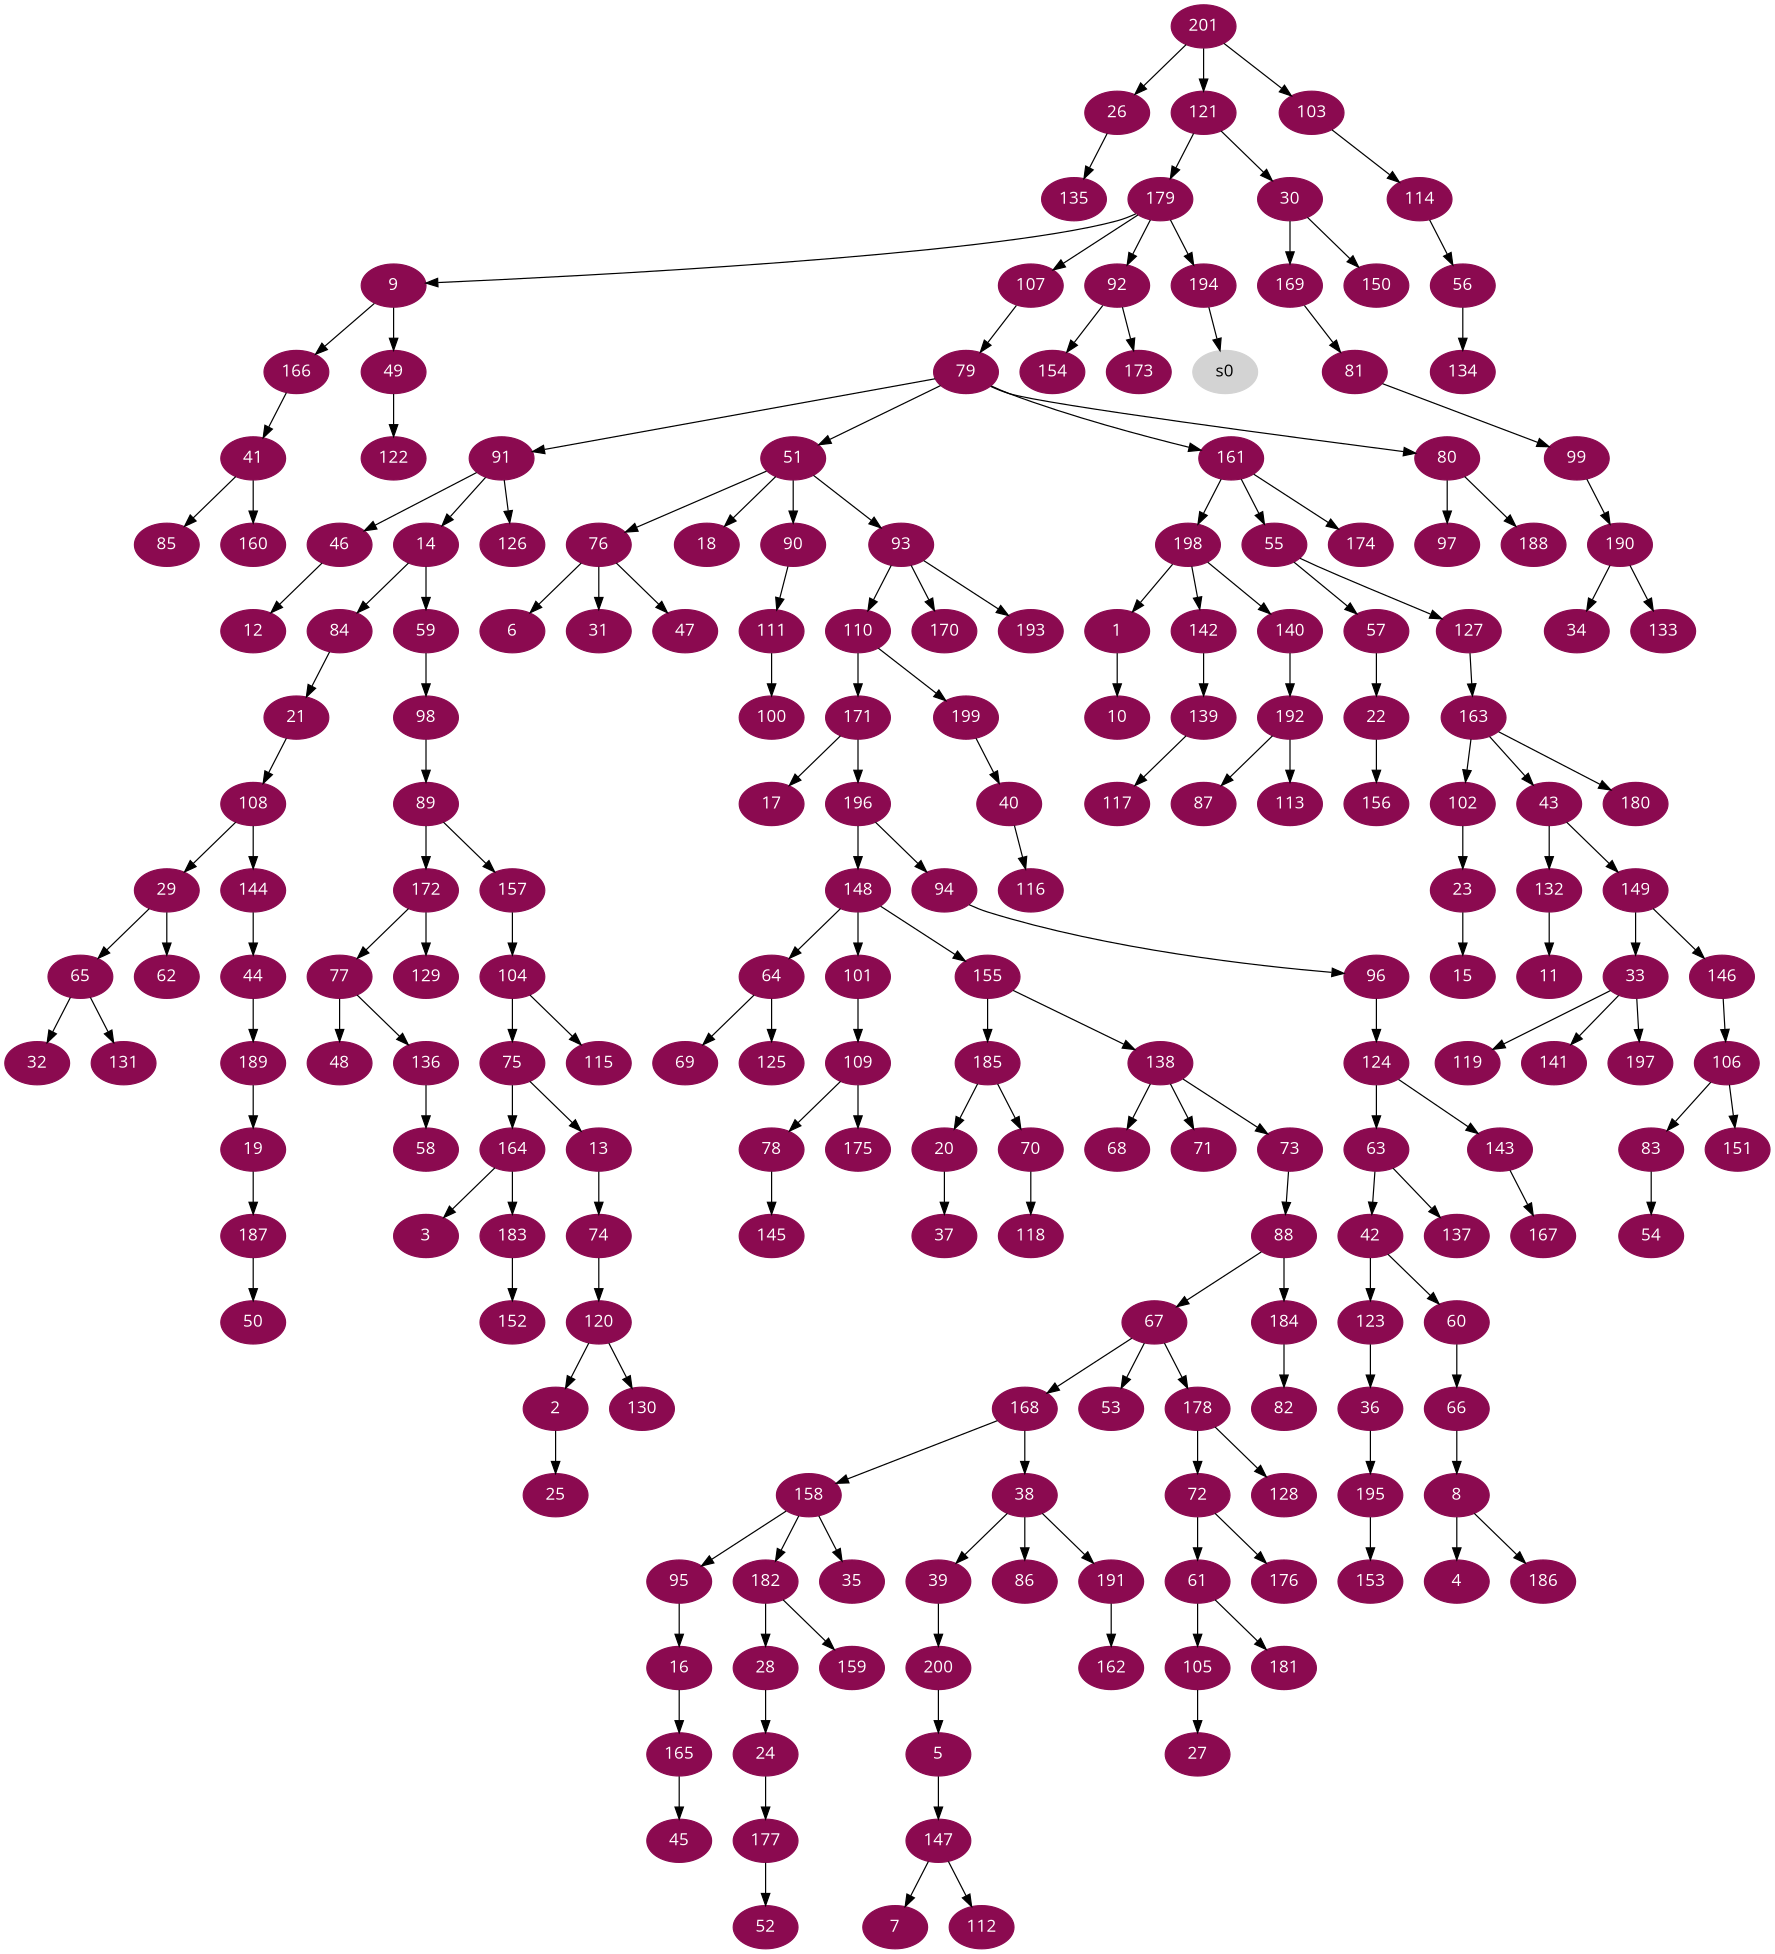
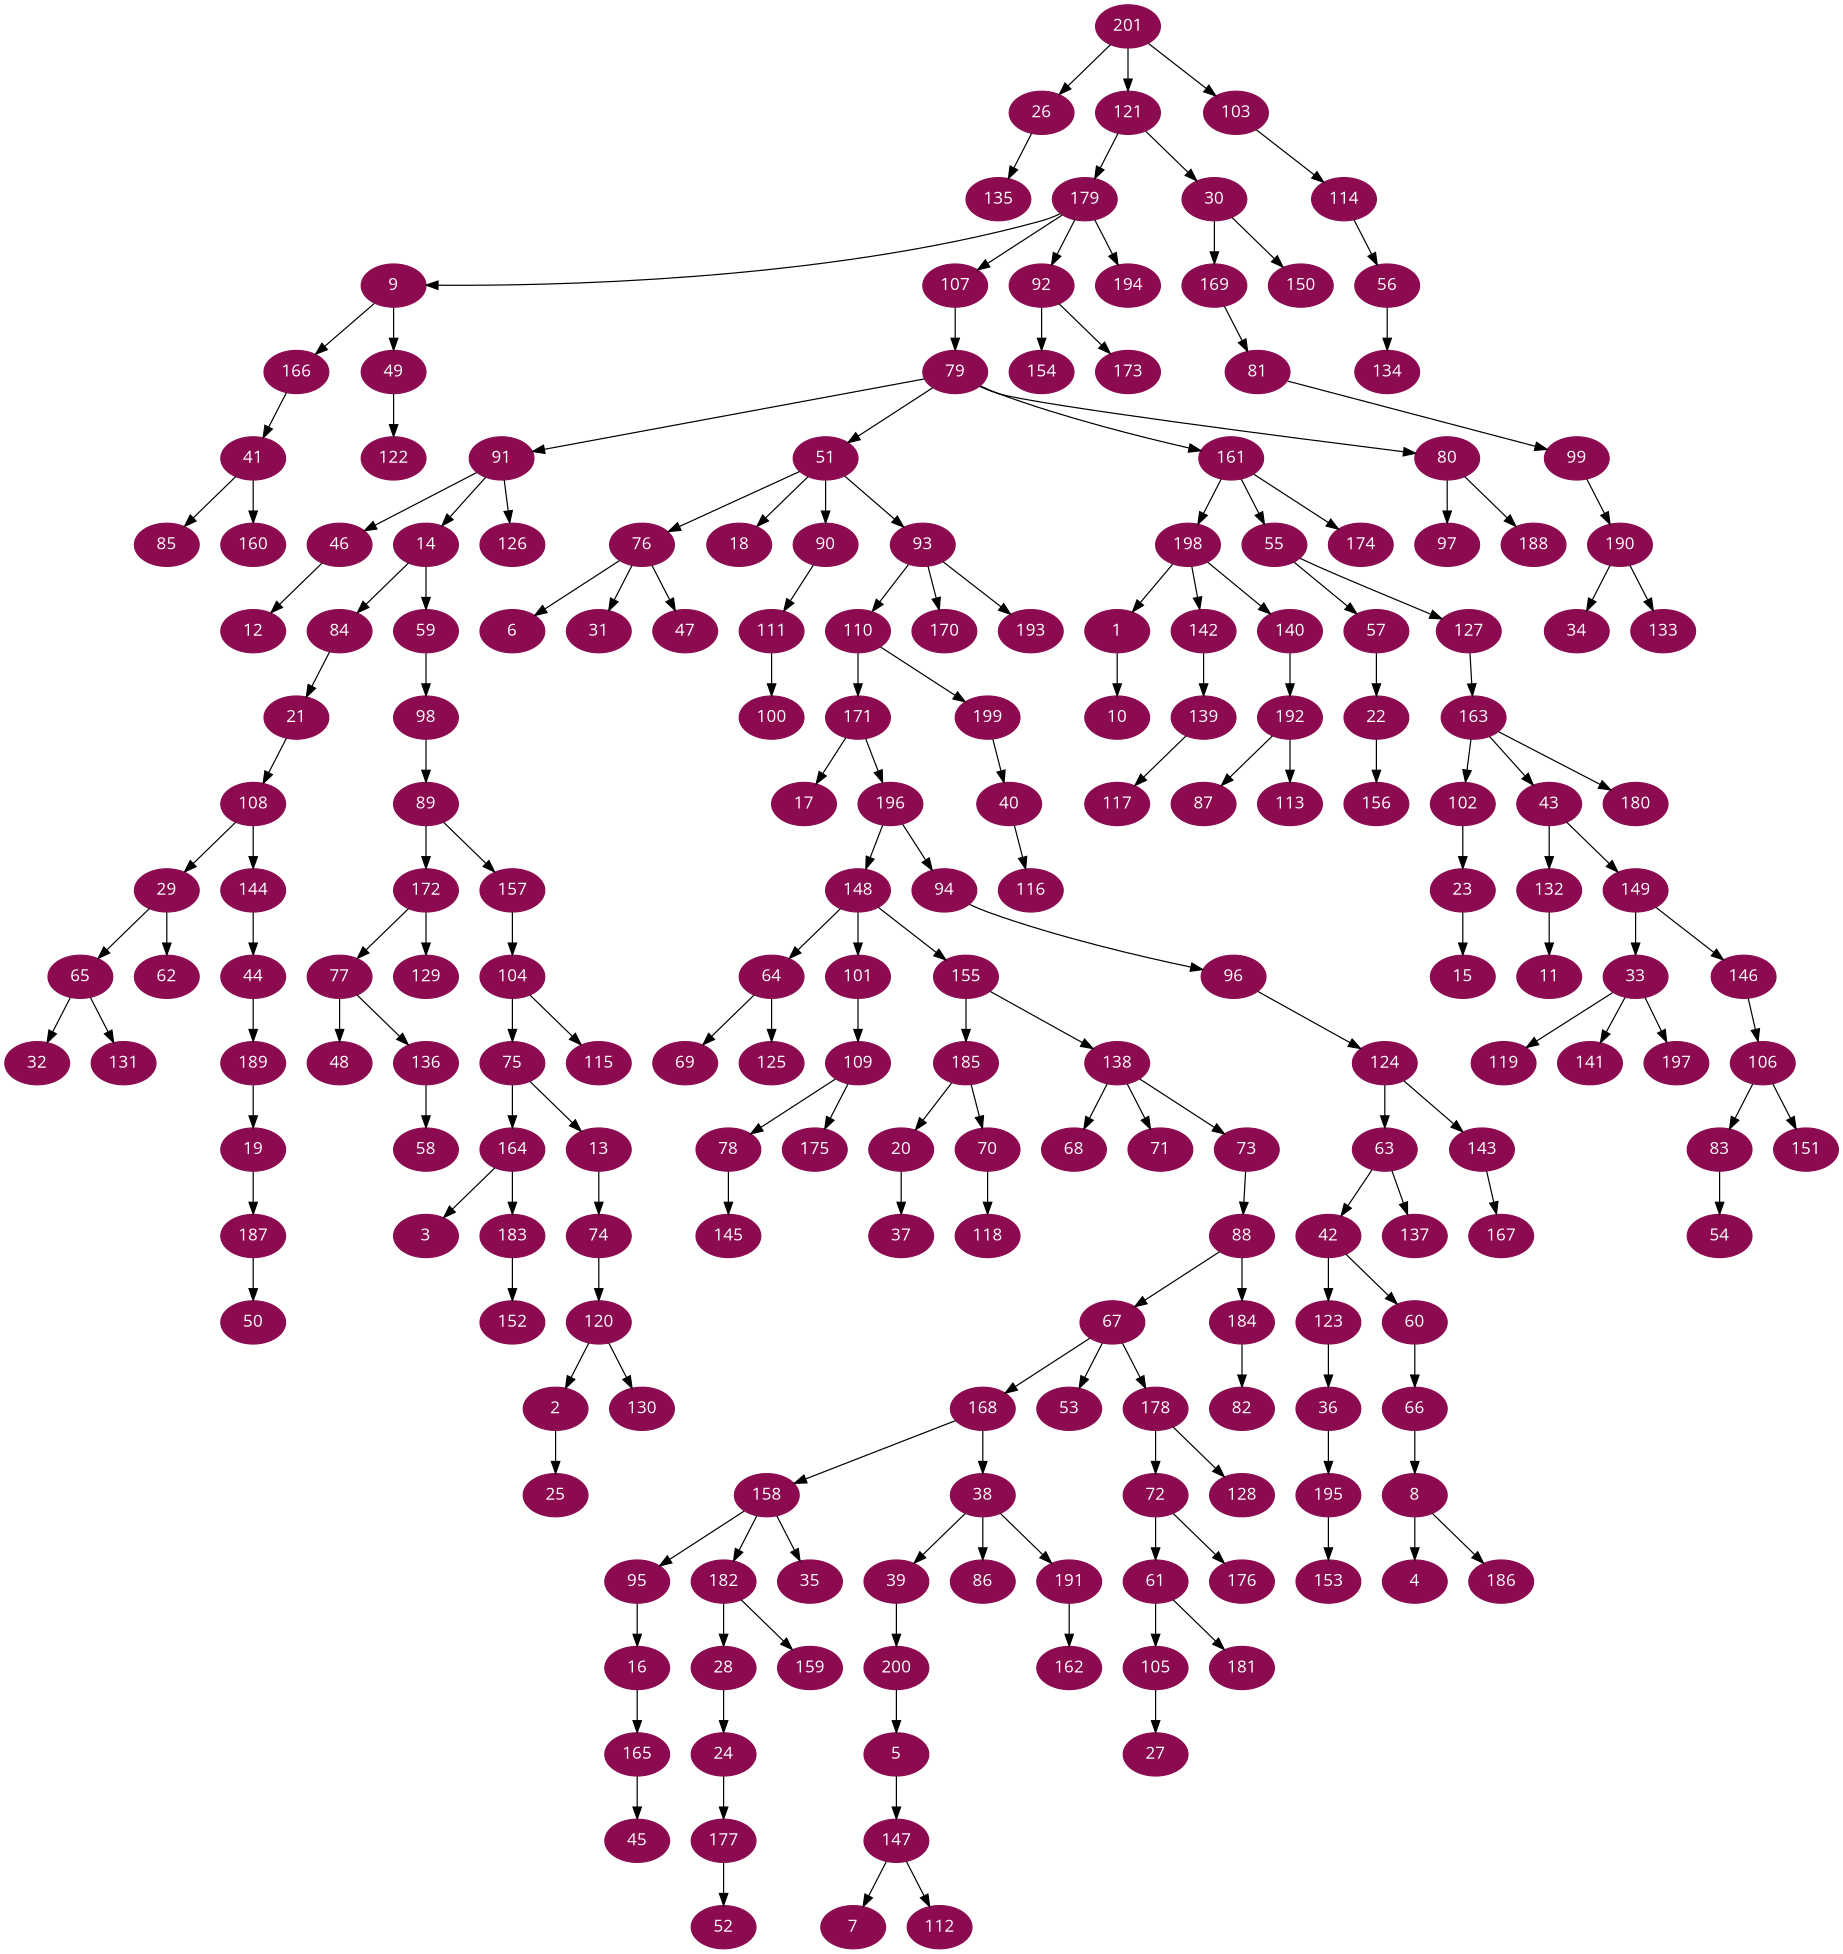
(1225, 372) -> none
